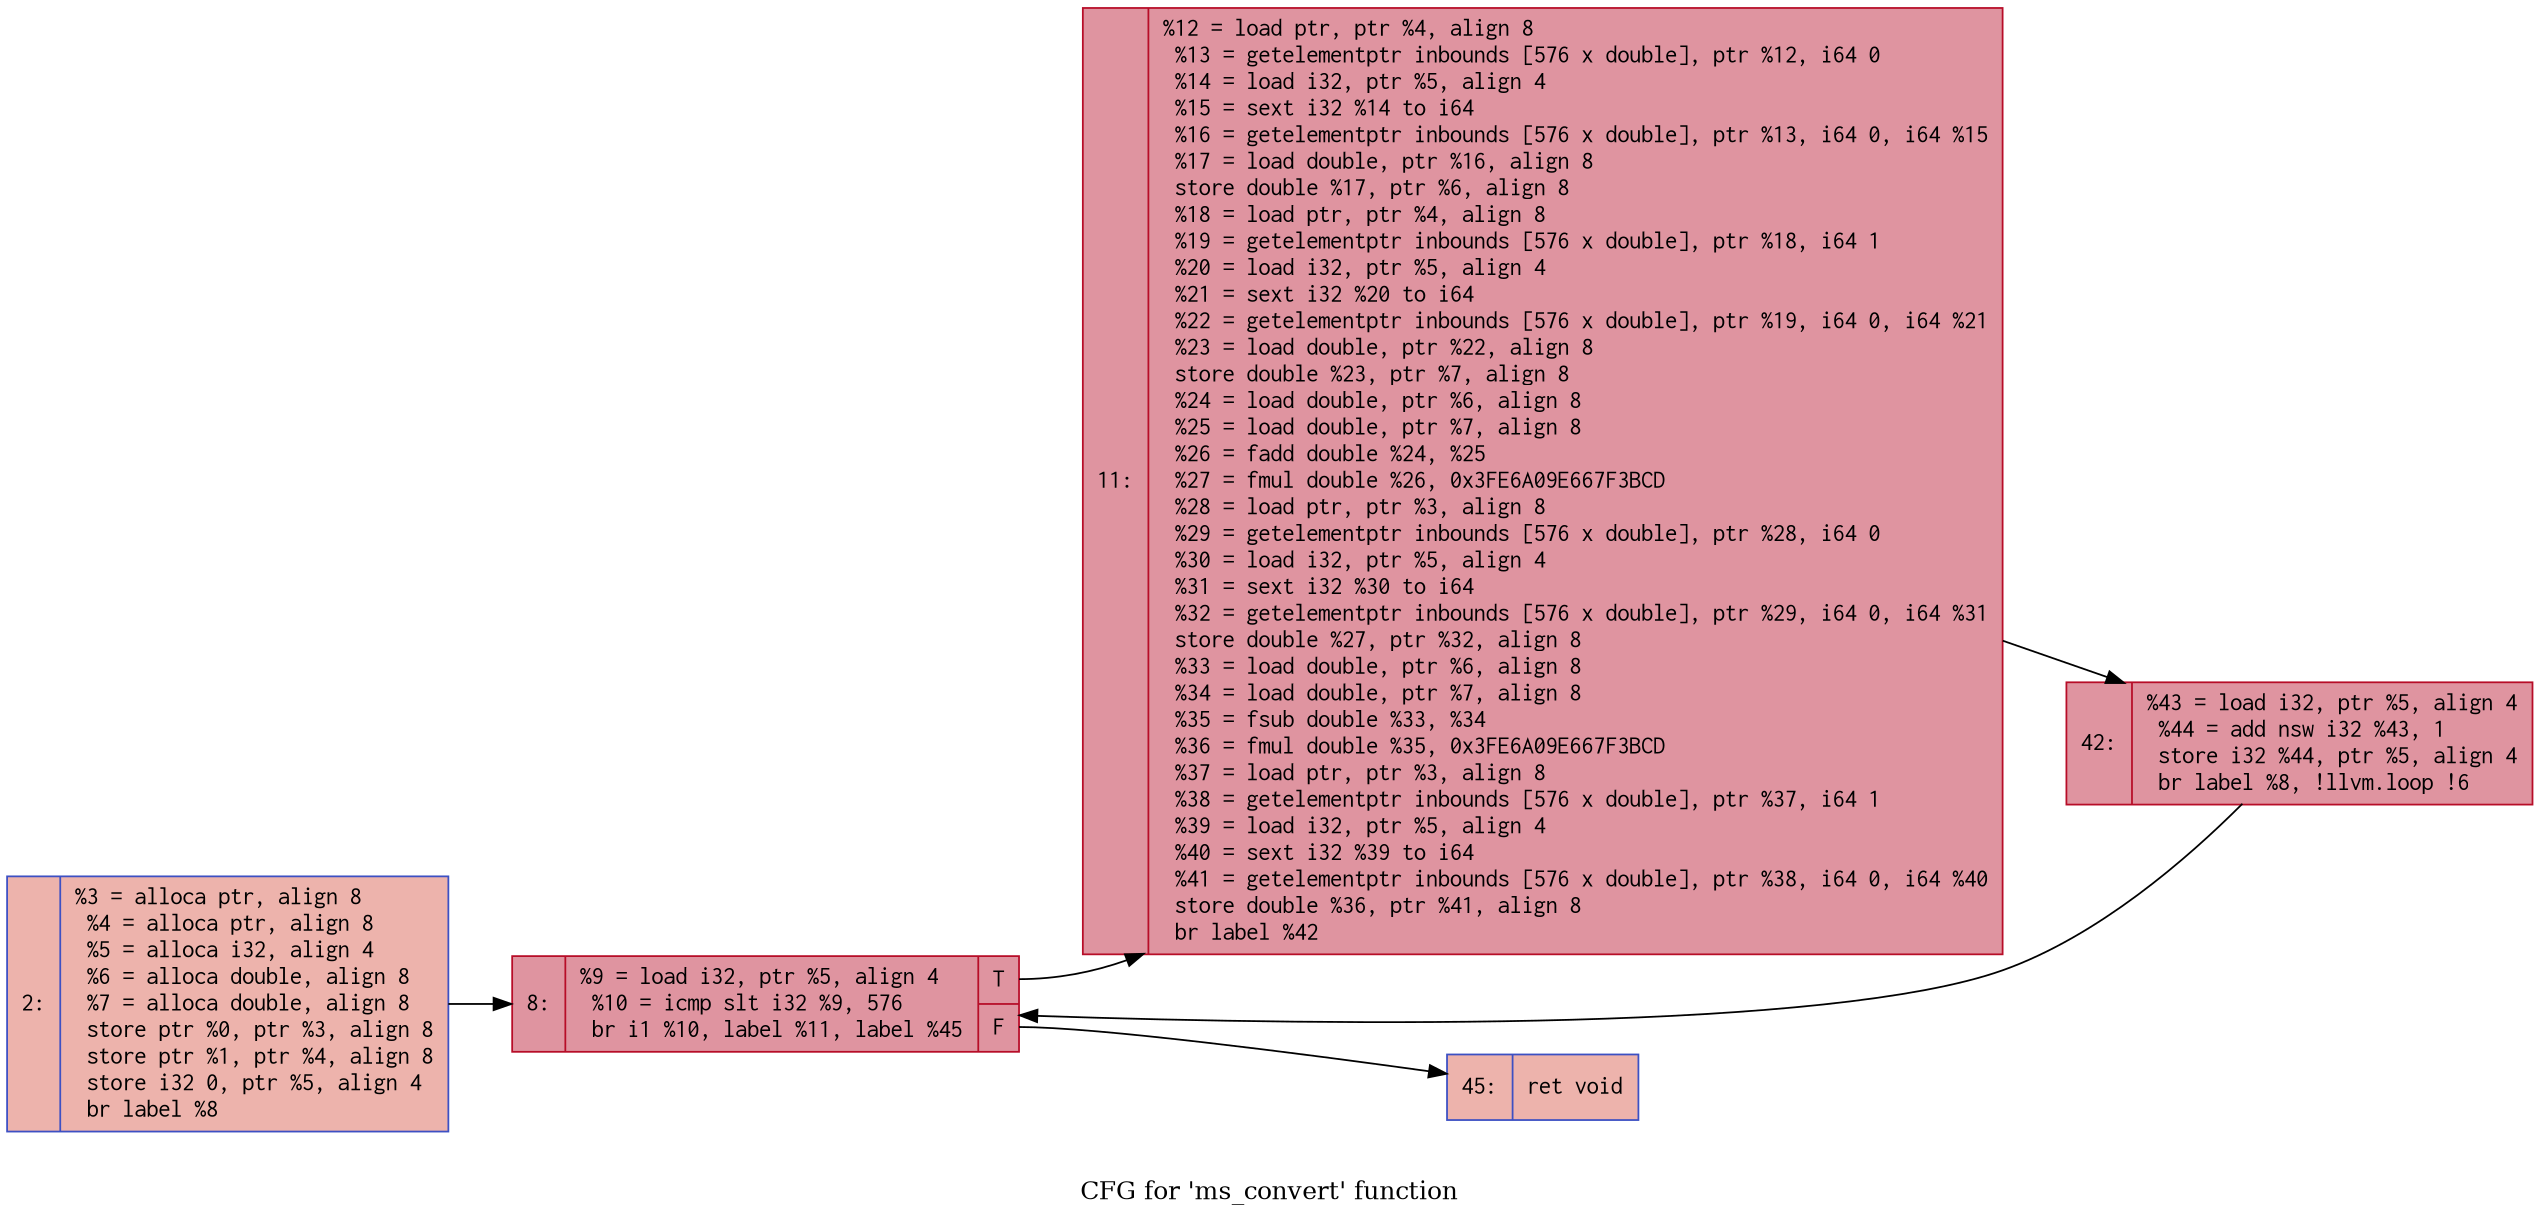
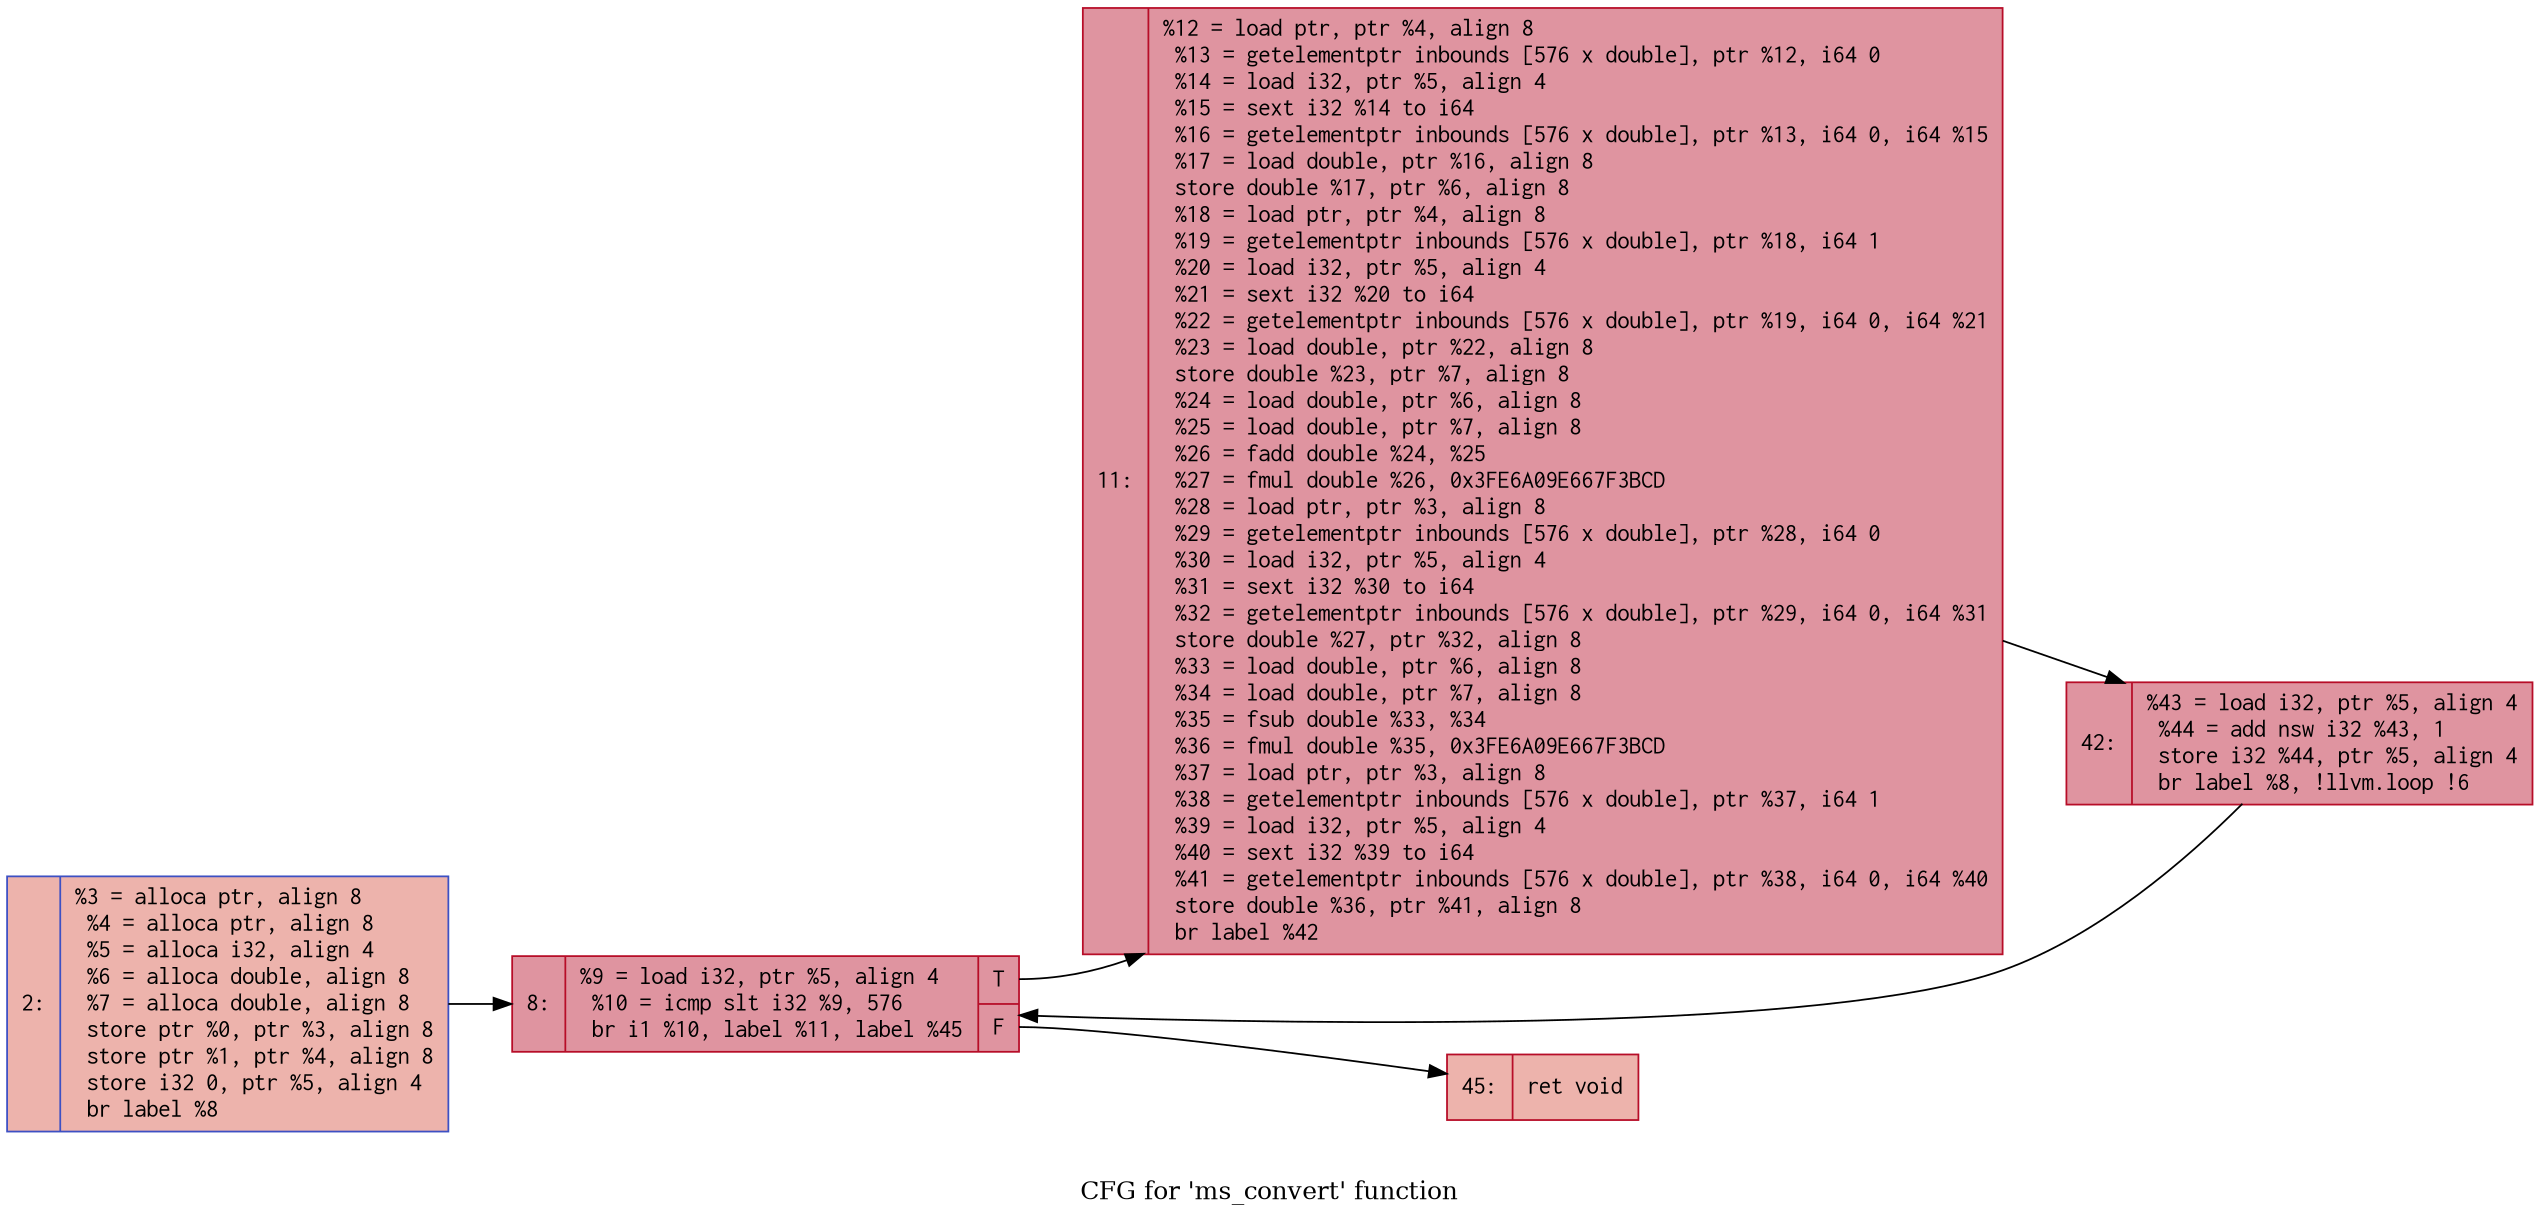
(1543, 1087) -> (1543, 1087)
